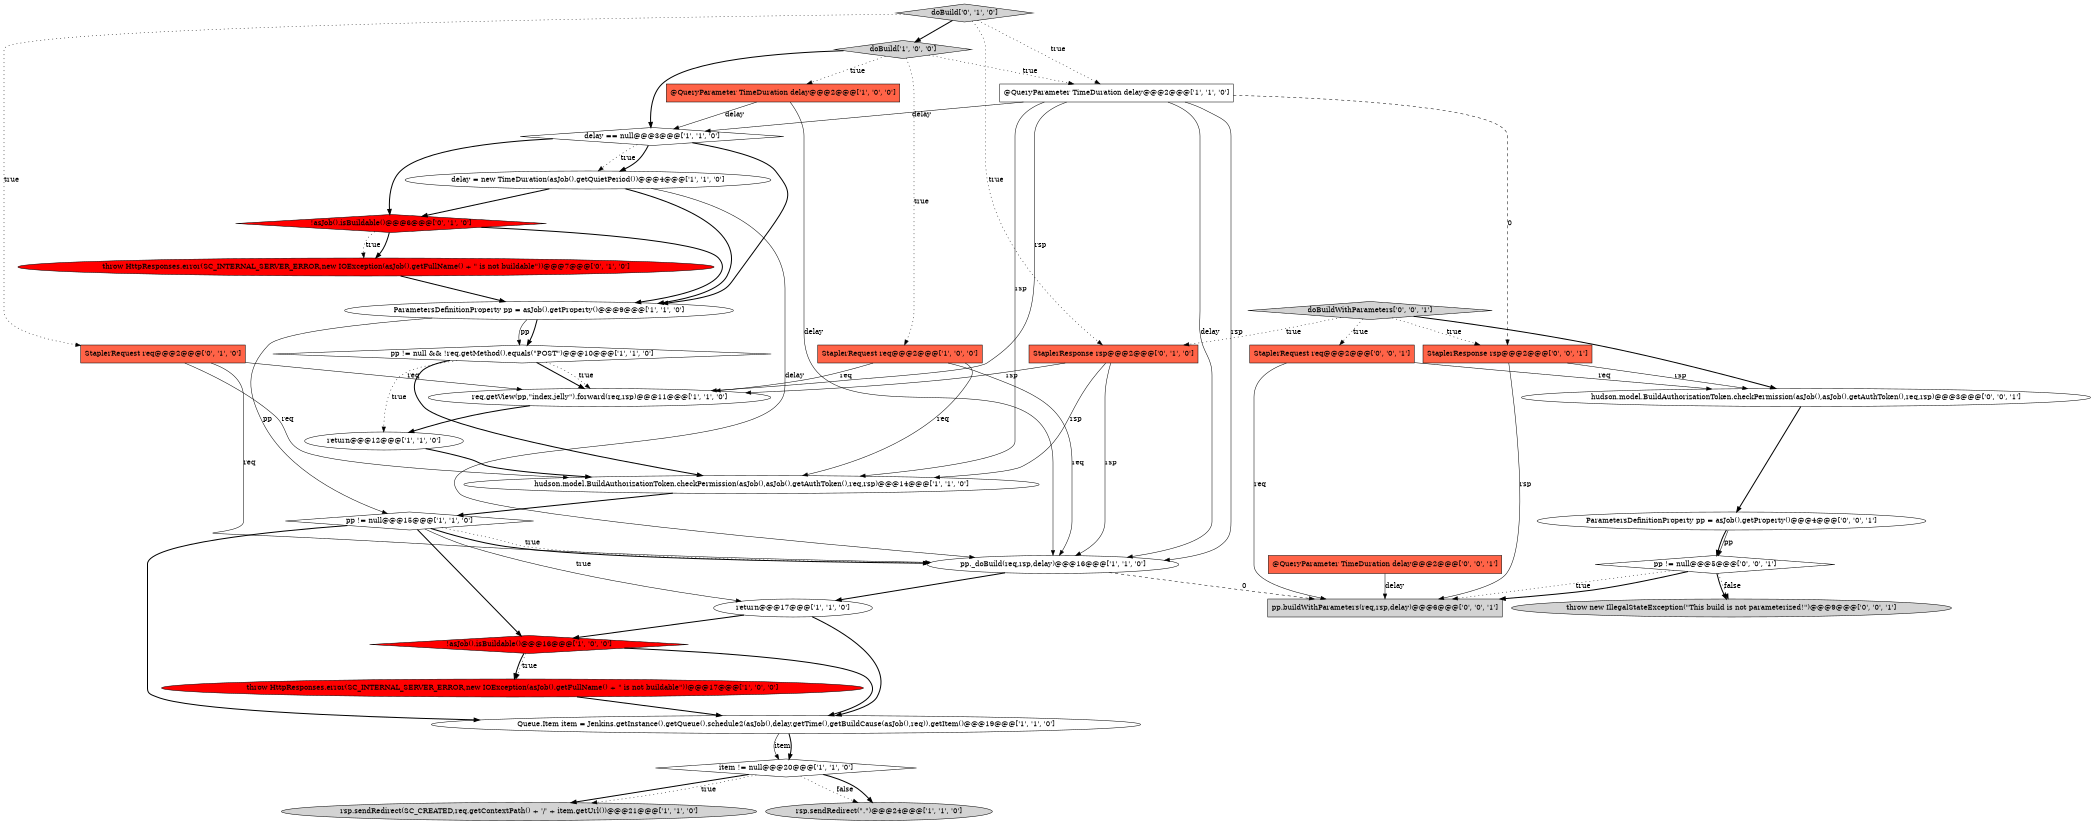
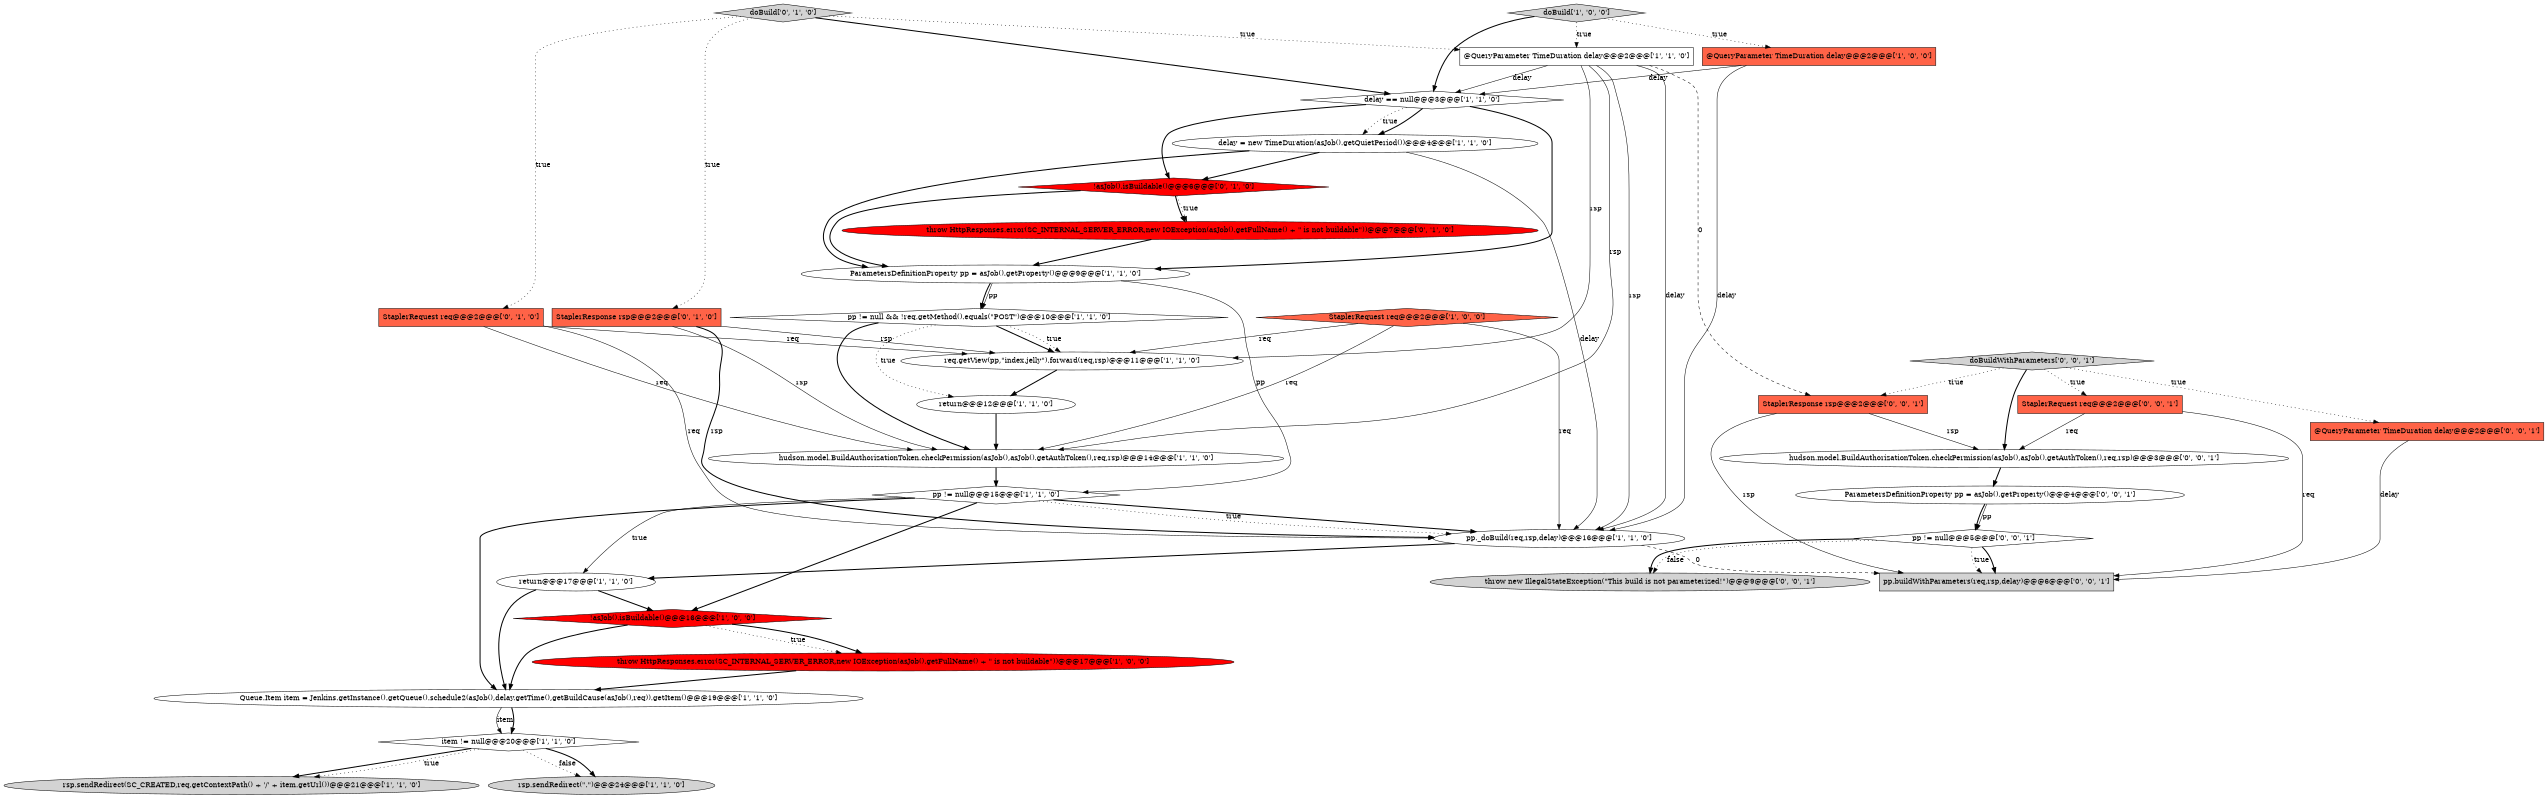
(936, 30) -> (1100, 55)
(914, 199) -> none
(1265, 332) -> (2220, 395)
(900, 354) -> (1407, 318)
(1105, 463) -> (984, 521)
